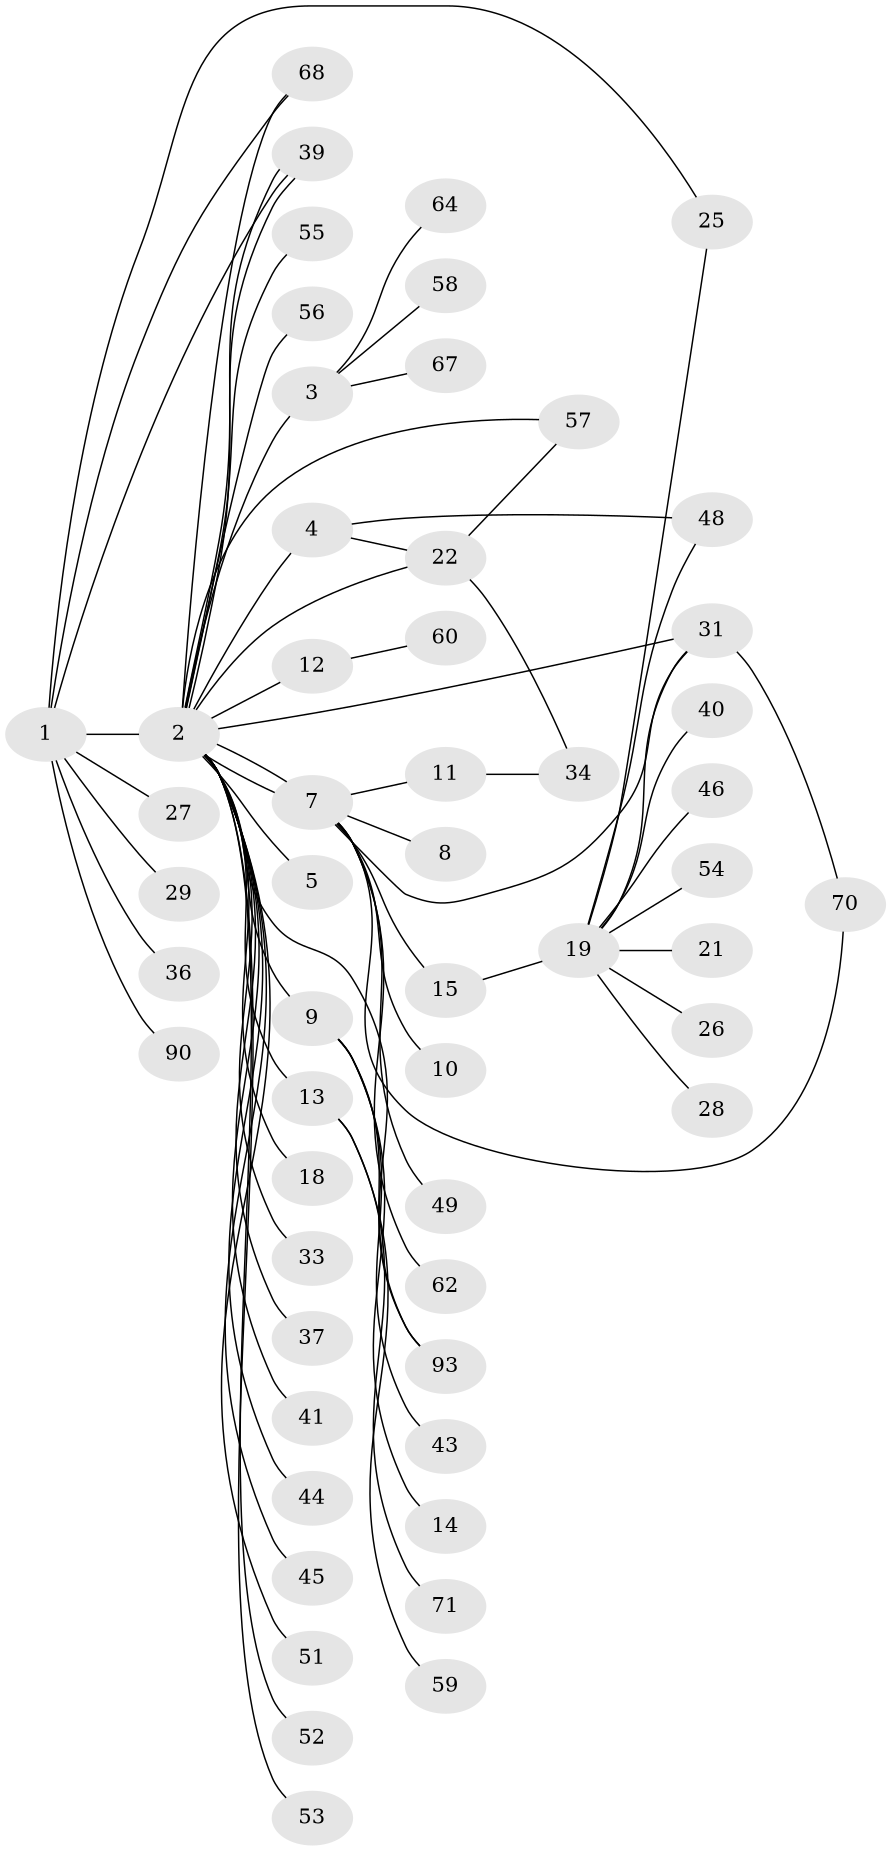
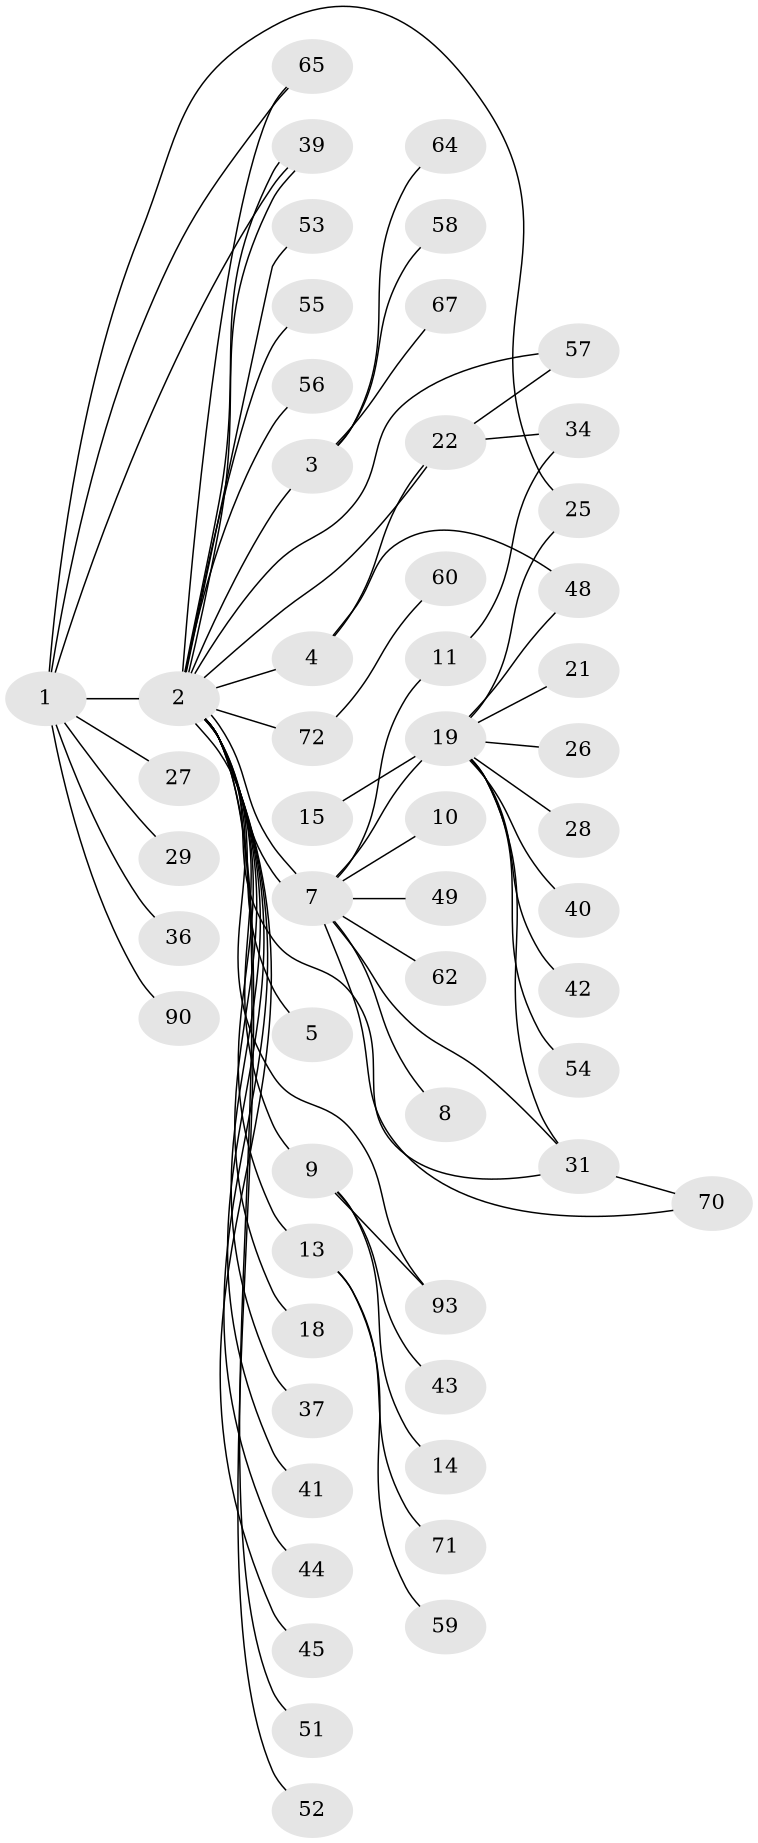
(312, 74) -> (312, 66)
(312, 666) -> (312, 739)
(712, 791) -> (579, 990)
(384, 903) -> (381, 815)
(312, 1258) -> none
